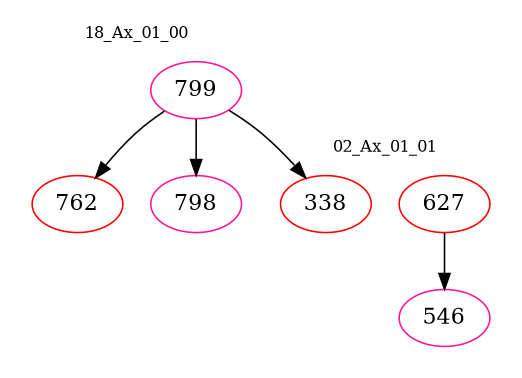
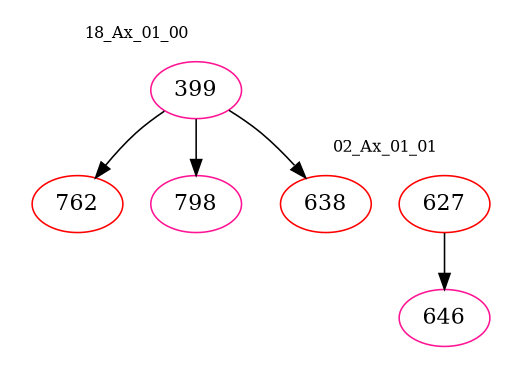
(196, 90) -> (196, 90)
(326, 204) -> (326, 204)
(445, 318) -> (445, 318)
